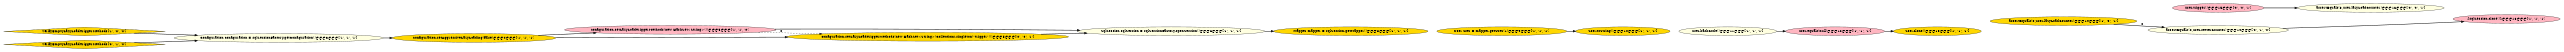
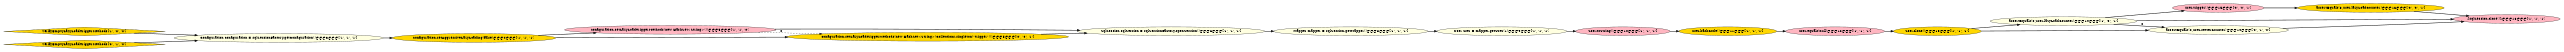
(2371, 8) -> (2371, 8)
none -> (2144, 14)
none -> (2440, 14)
none -> (2294, 20)
(2064, 21) -> (2064, 21)
none -> (1994, 27)
(1351, 31) -> (1351, 31)
none -> (1431, 31)
(1502, 31) -> (1502, 31)
(1623, 31) -> (1623, 31)
none -> (1673, 31)
(1728, 31) -> (1728, 31)
none -> (2063, 31)
